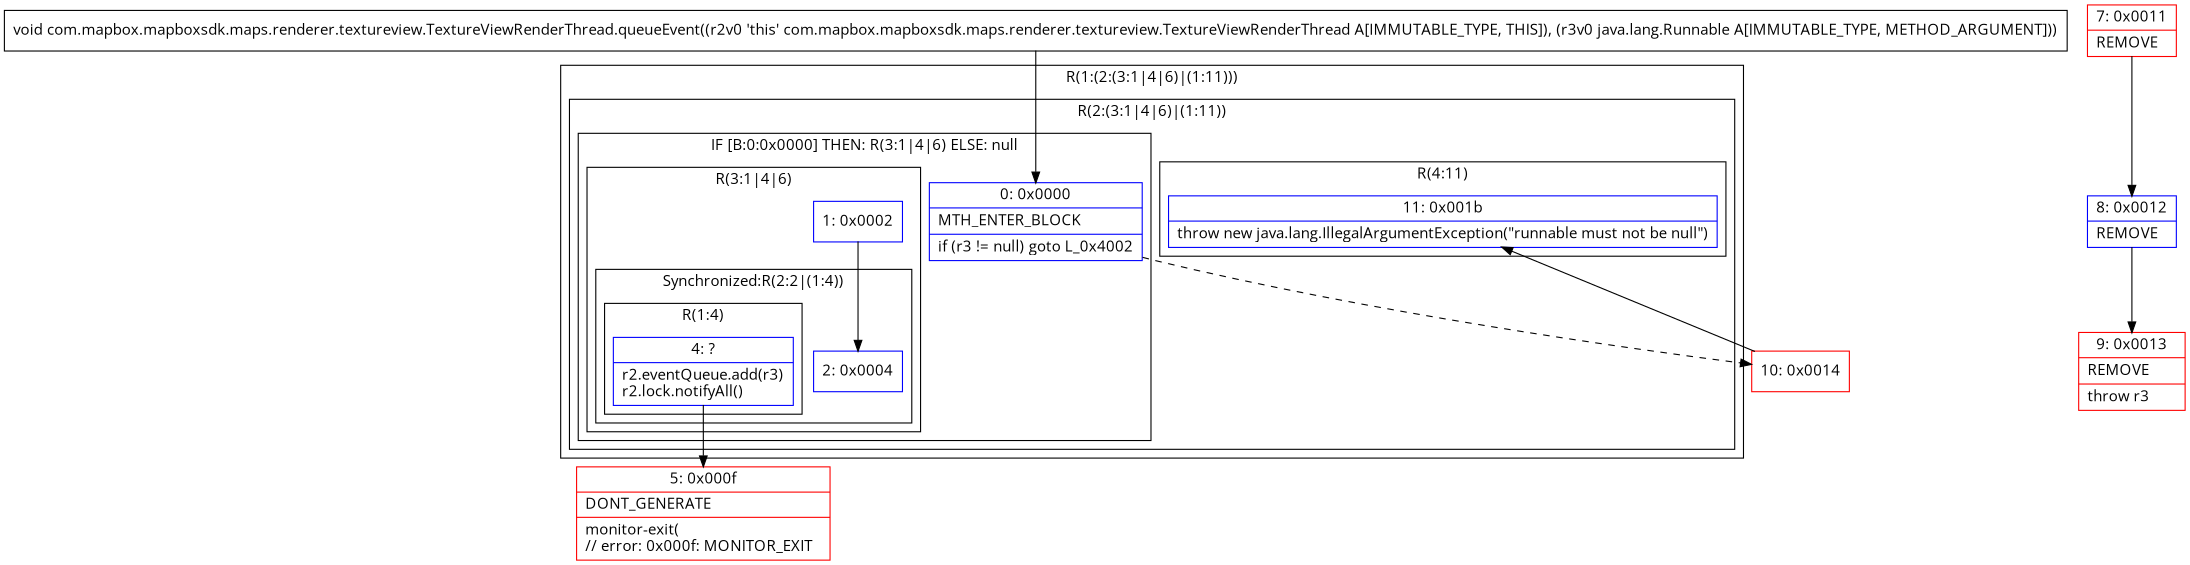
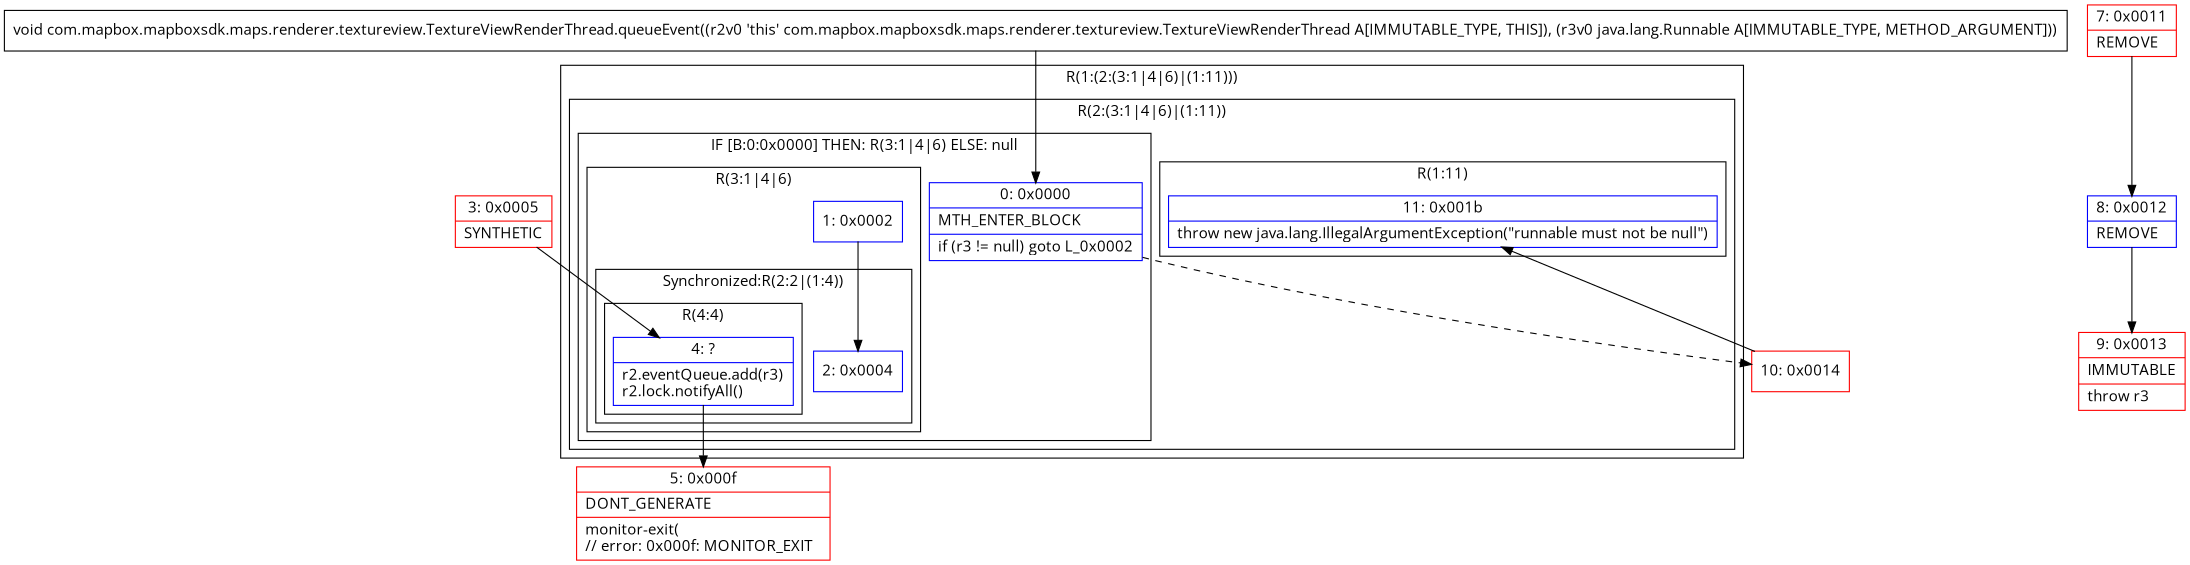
(1443, 174) -> (1443, 174)
none -> (504, 222)
(1036, 247) -> (1036, 247)
(703, 316) -> (703, 316)
(2119, 370) -> (2132, 370)
